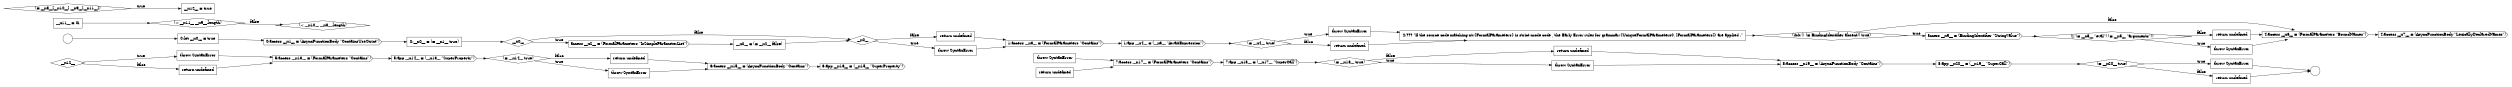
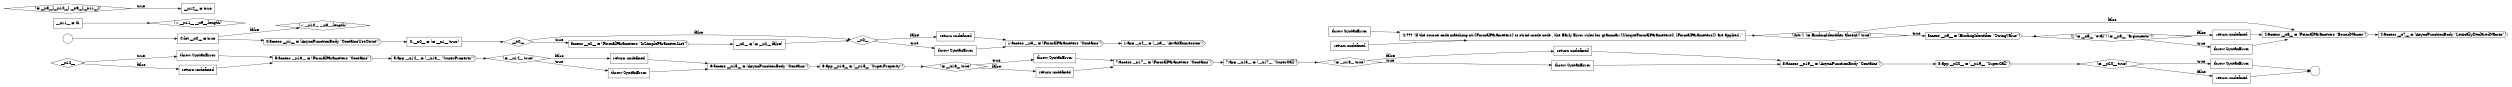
(259, 24) -> (258, 32)
(1261, 43) -> none
none -> (956, 67)
